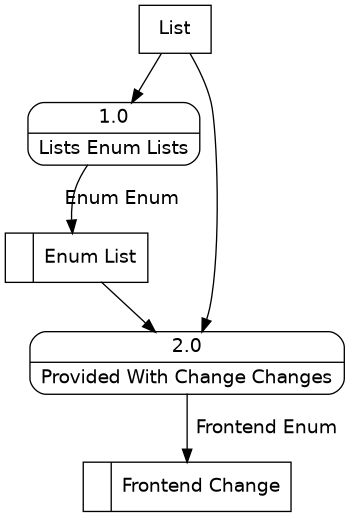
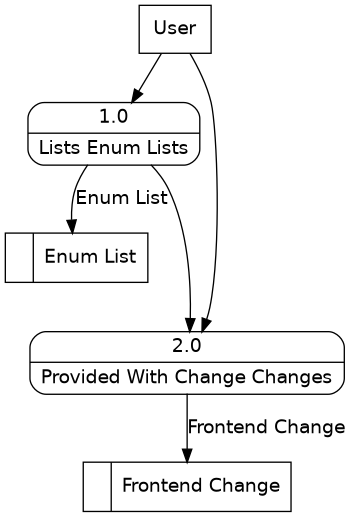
(175, 29) -> (175, 29)
(122, 199) -> (122, 199)
(123, 302) -> (184, 238)
(266, 428) -> (266, 428)
